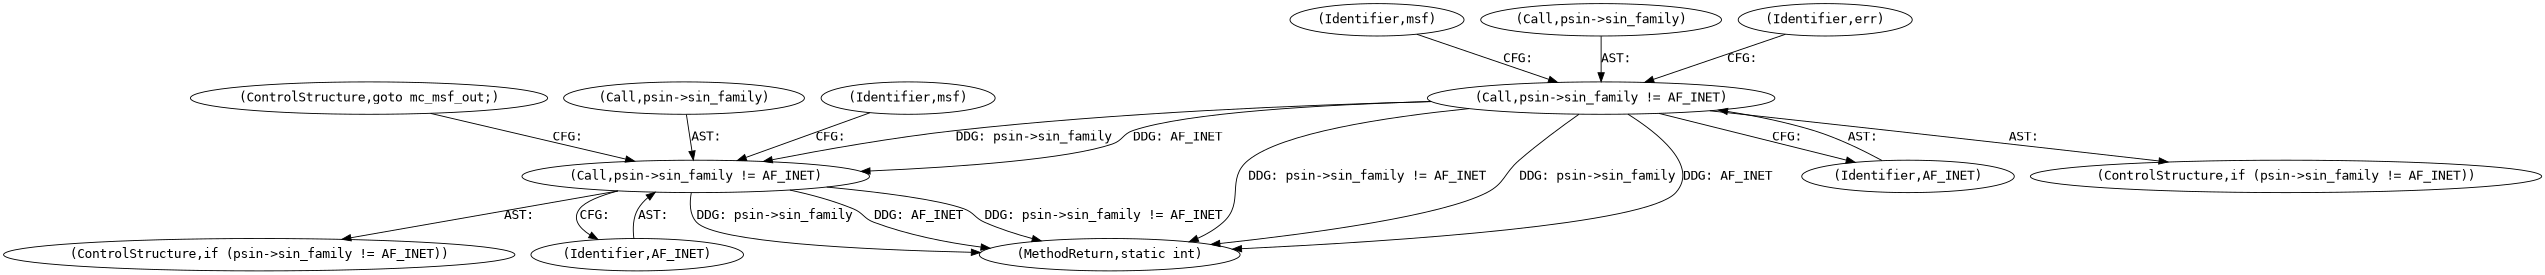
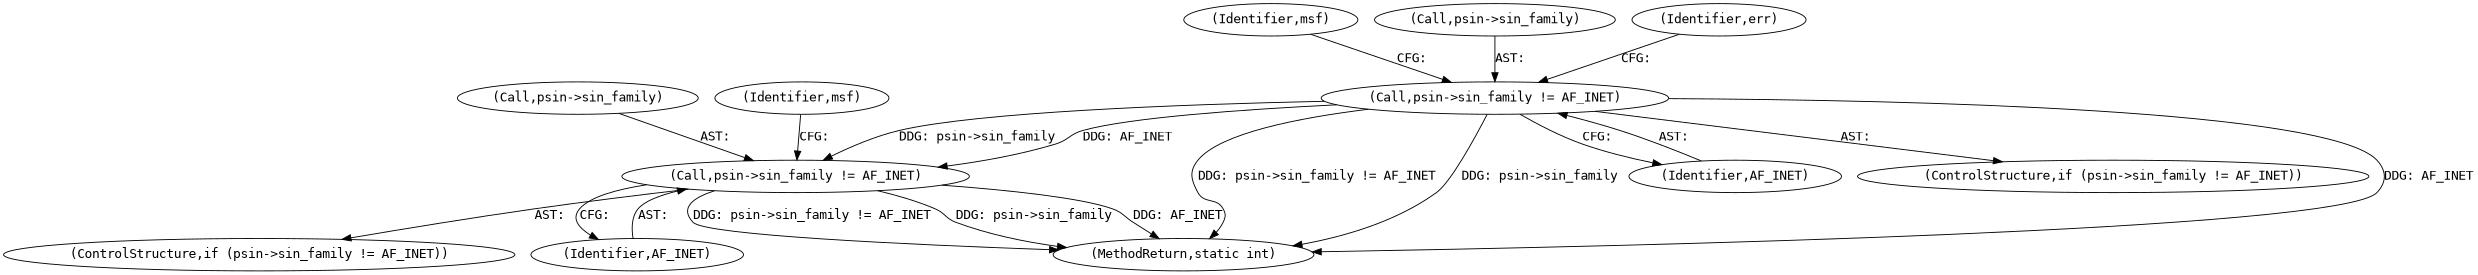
(369, 98) -> none
